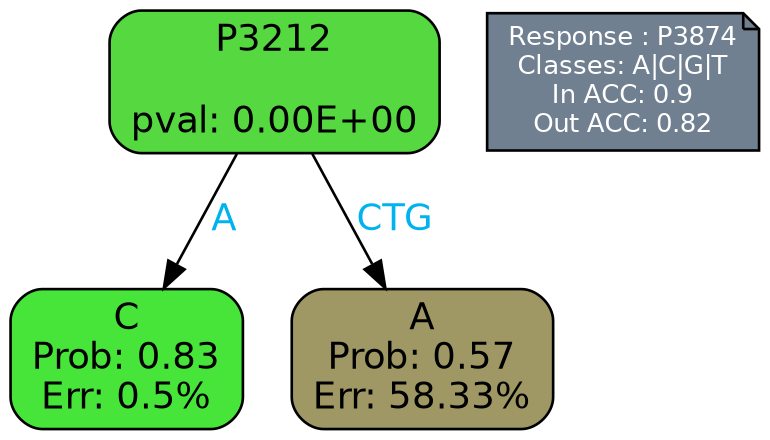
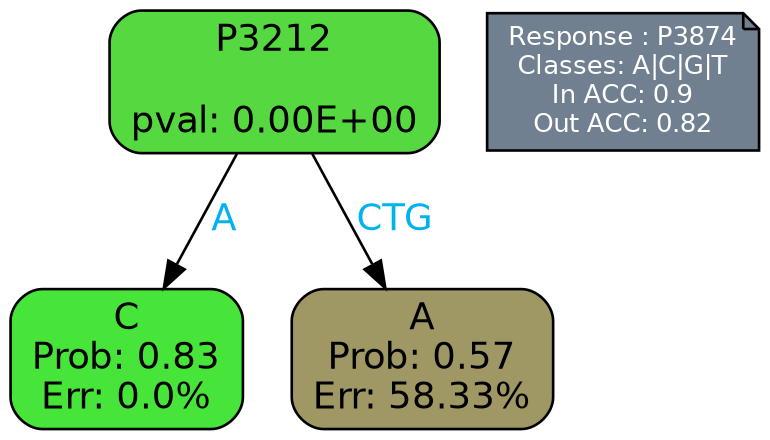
(127, 359) -> (127, 359)
